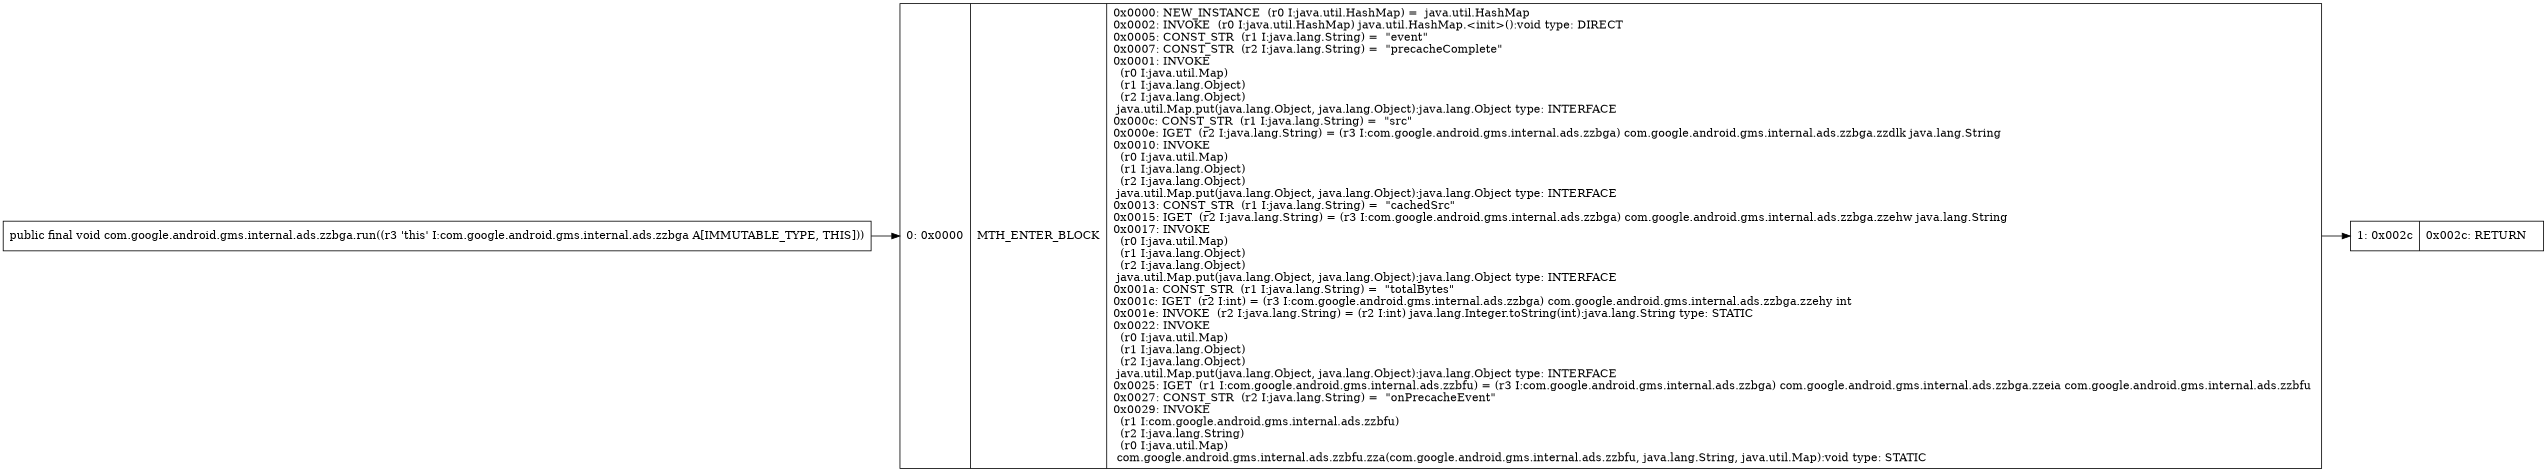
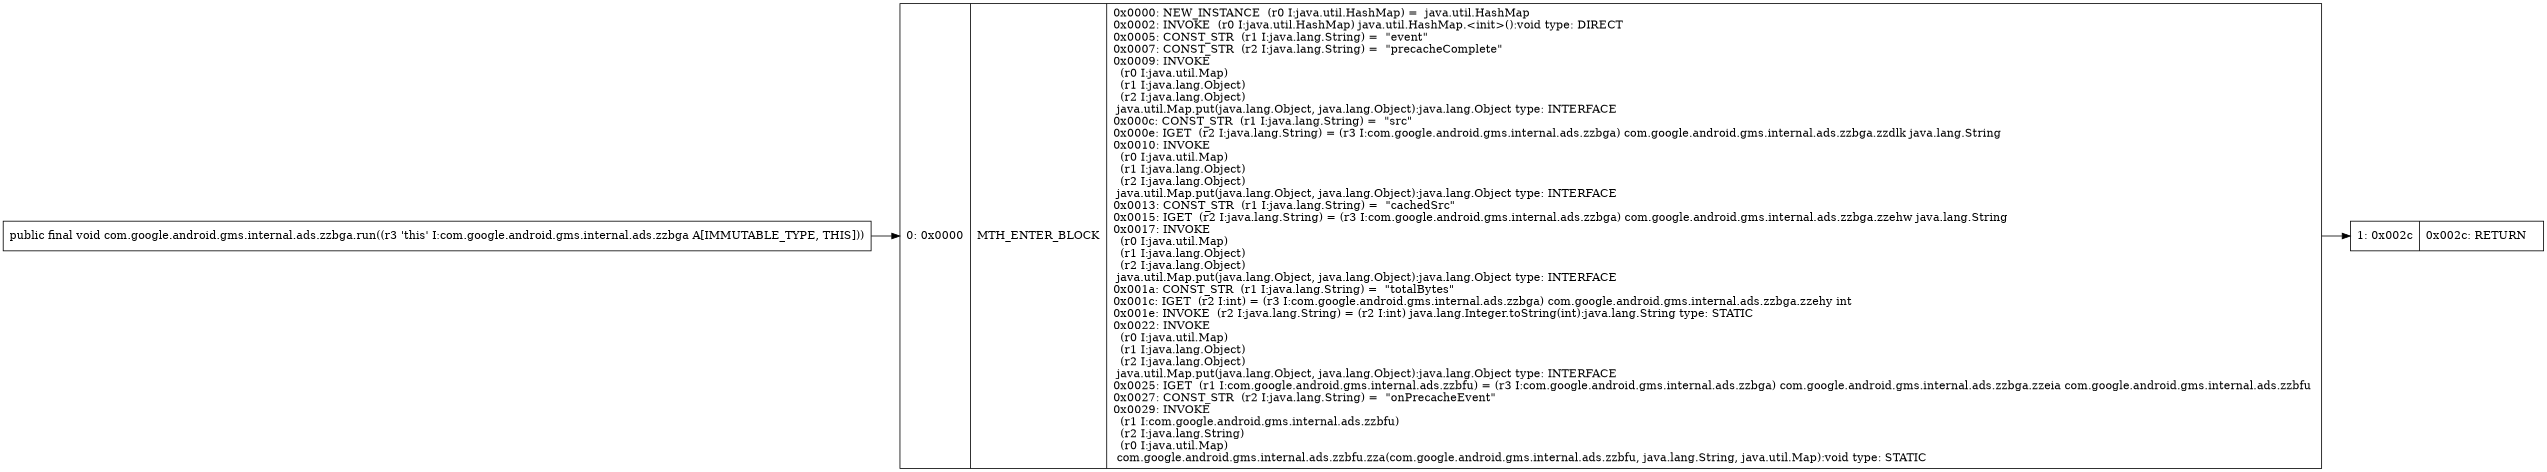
(1166, 61) -> (1166, 61)
